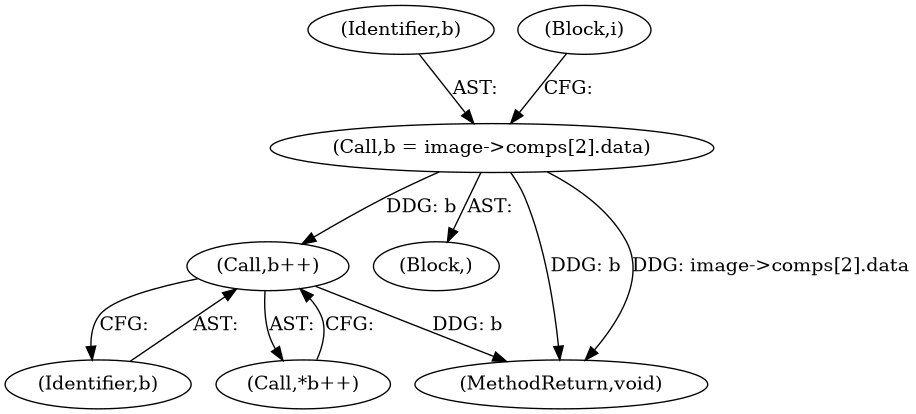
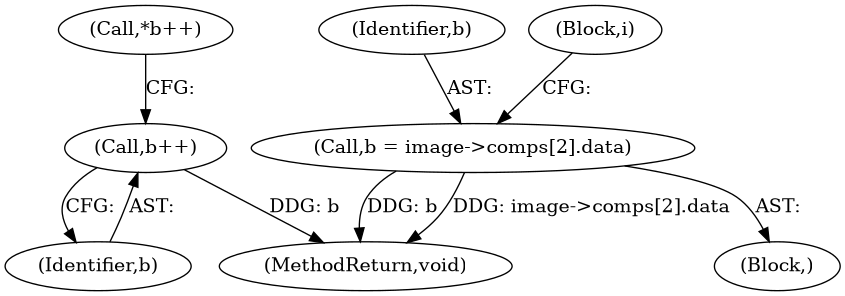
(376, 202) -> none
(266, 321) -> none
